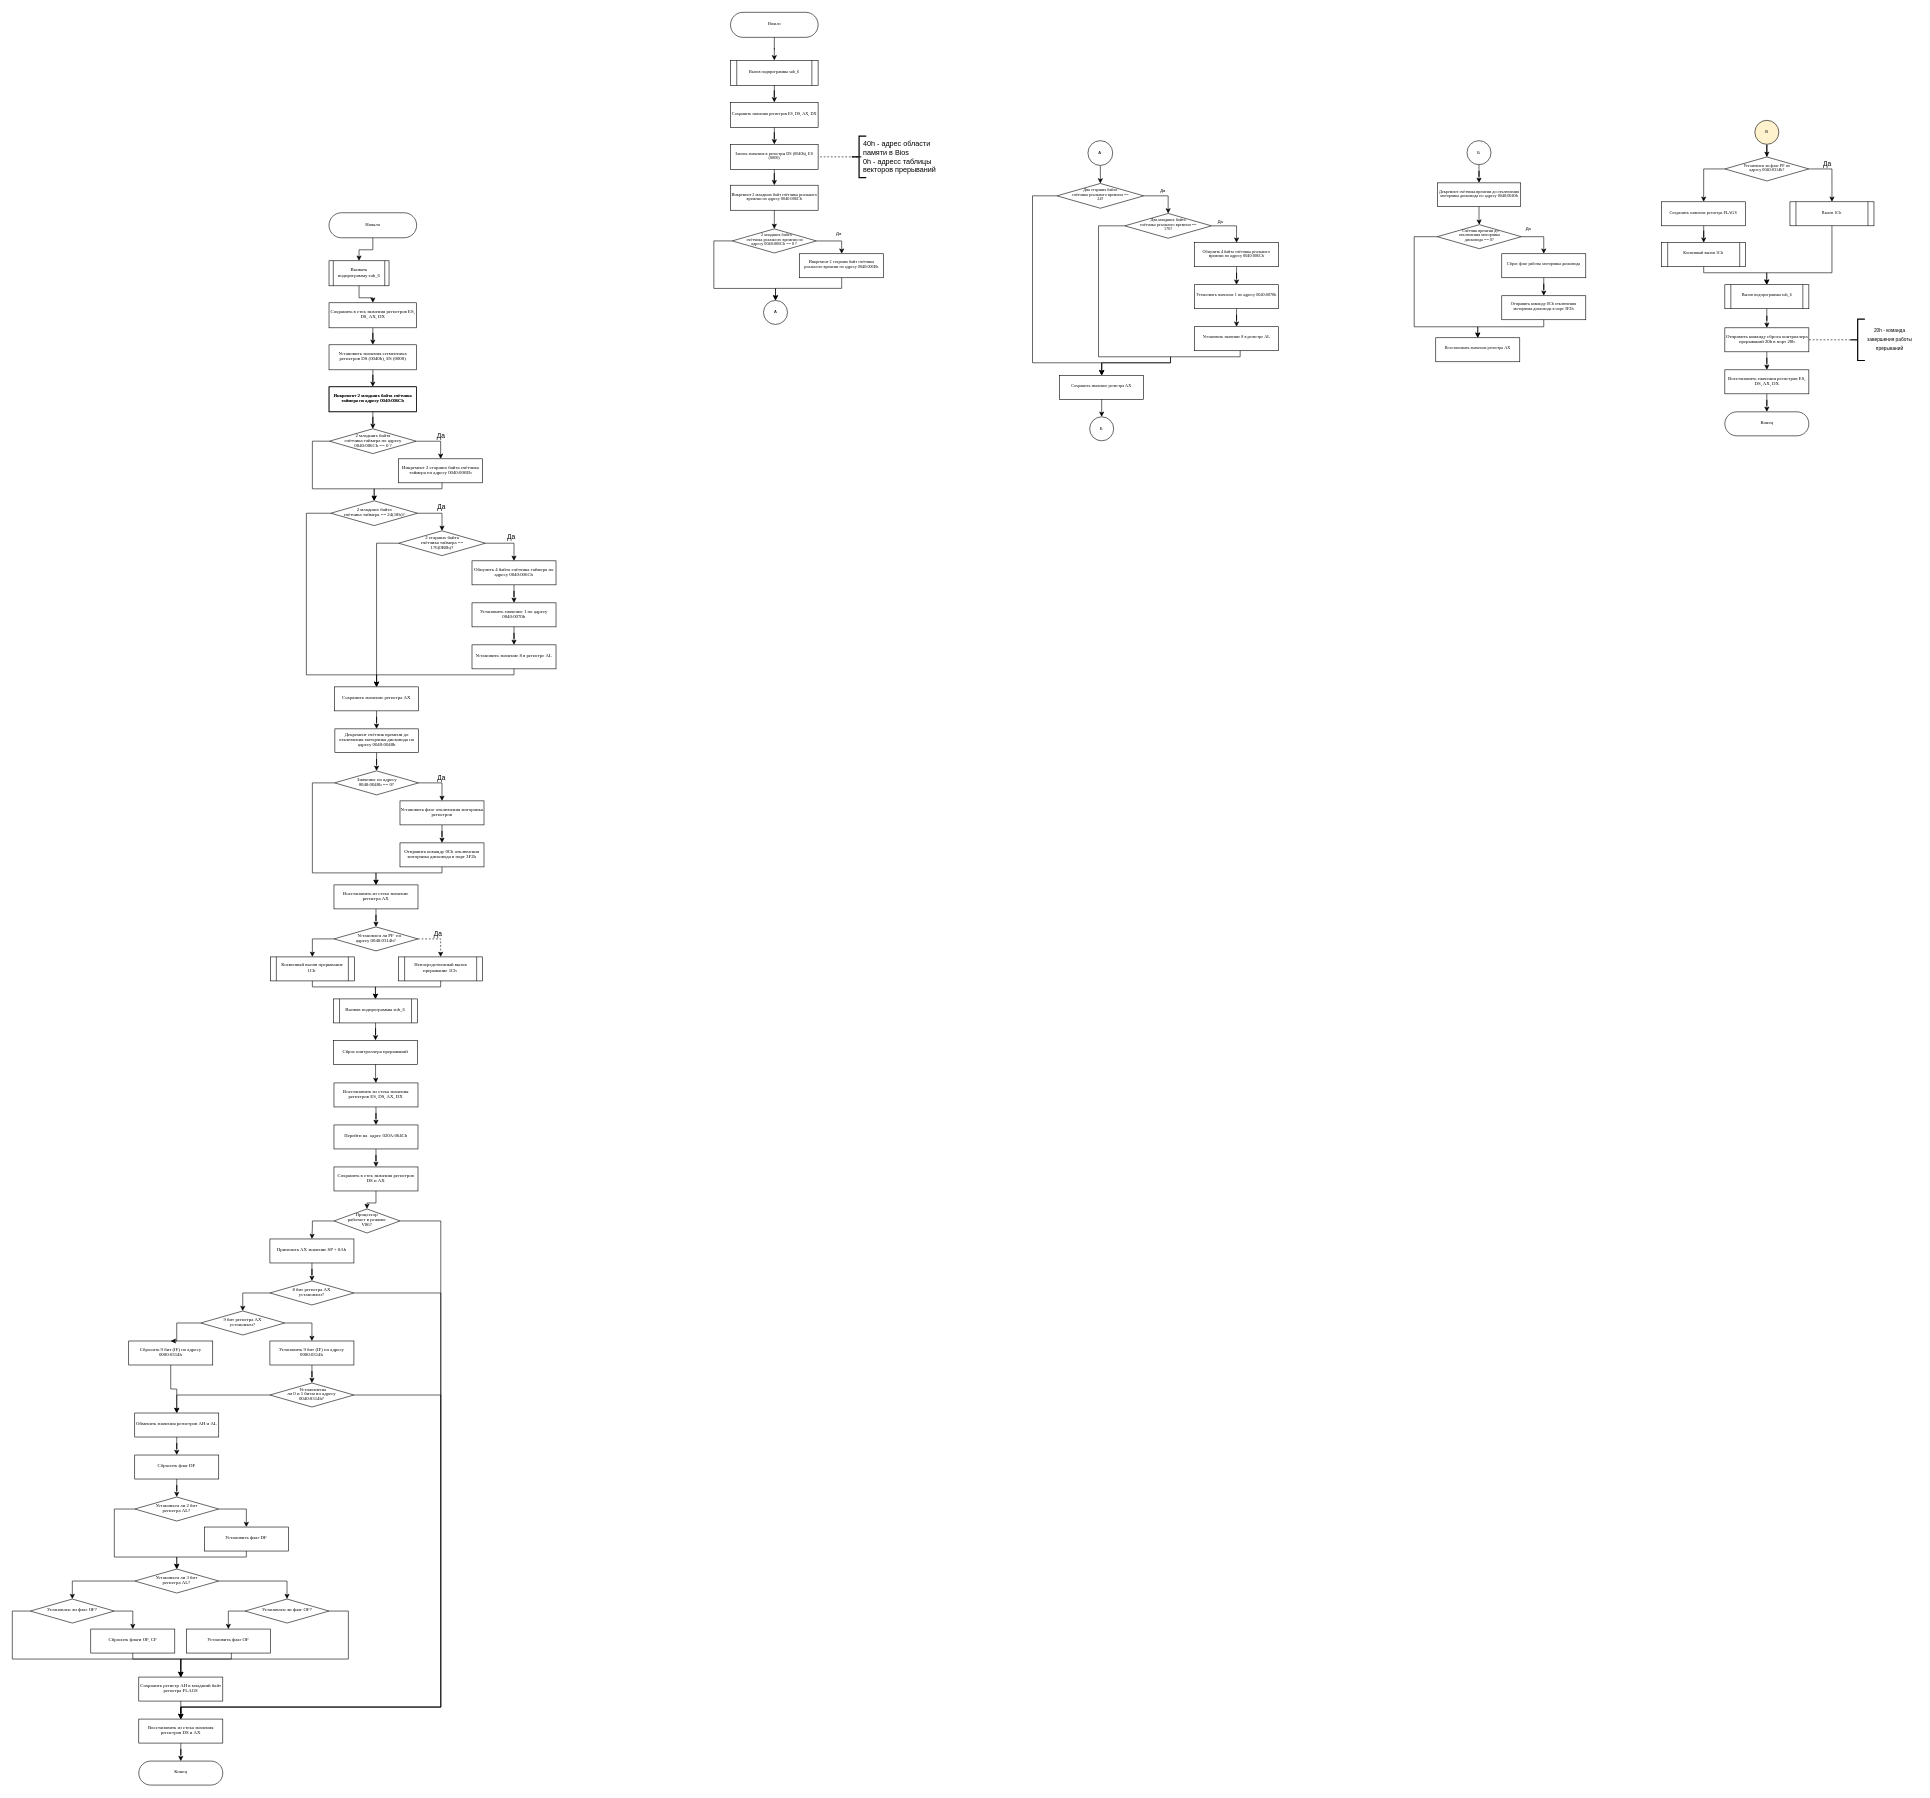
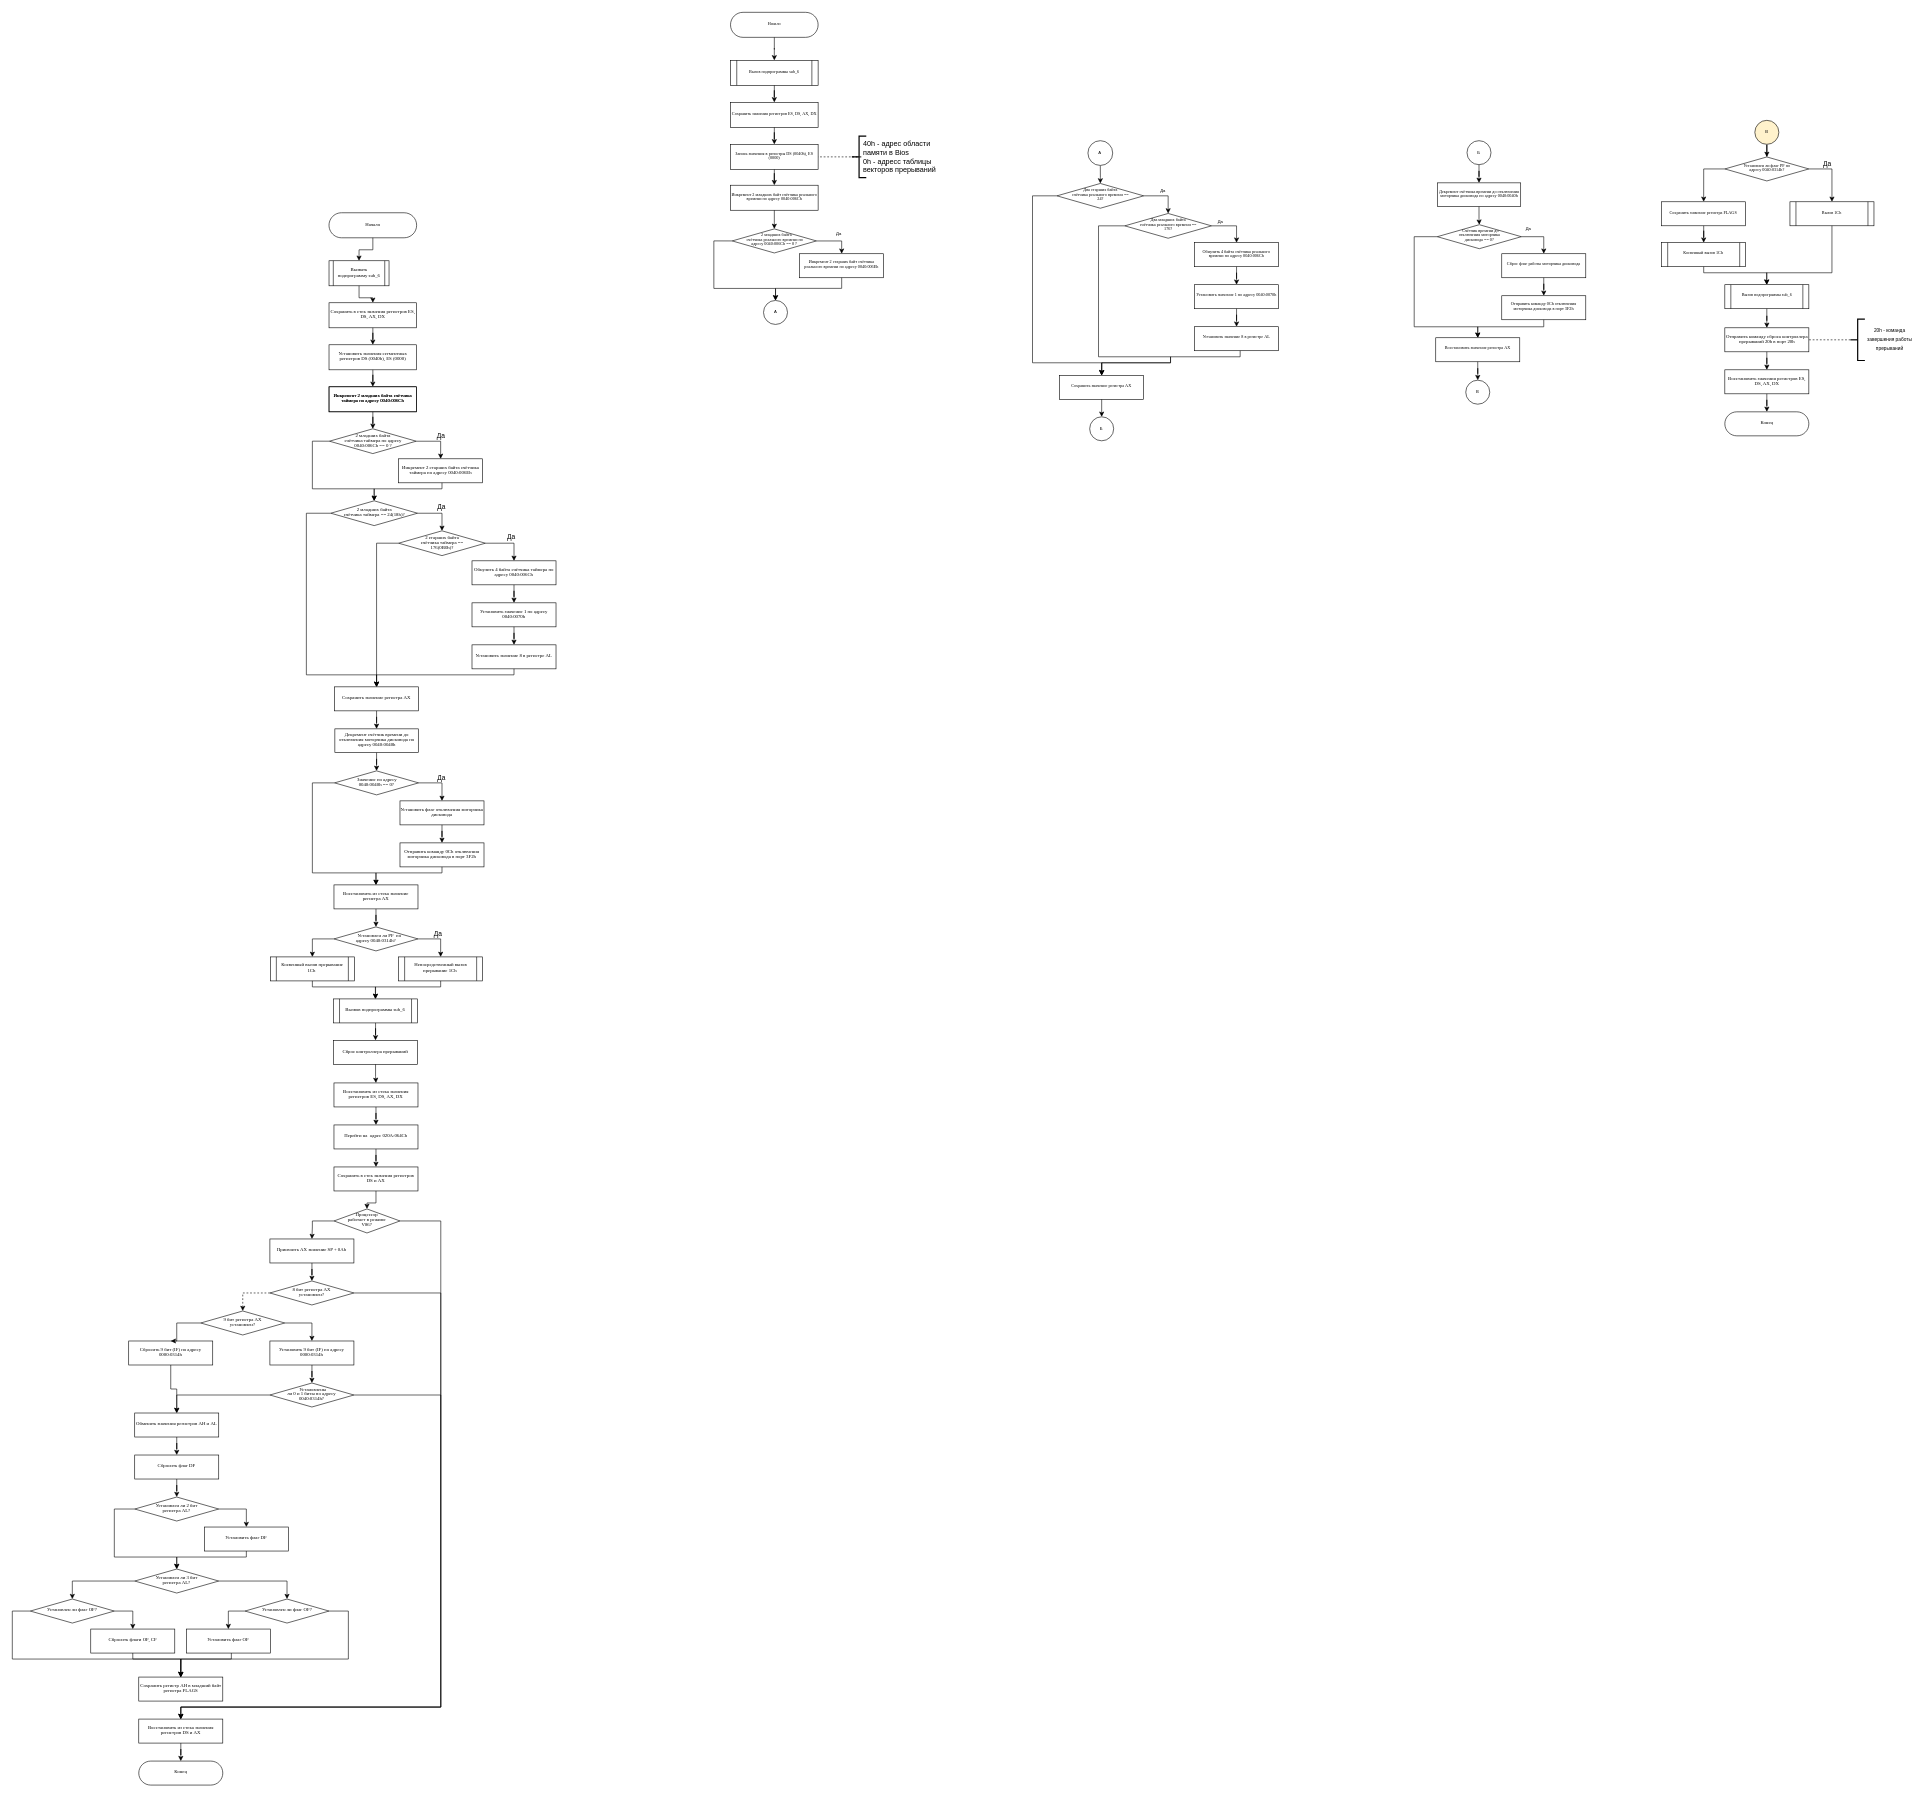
none -> (1477, 371)
none -> (1477, 392)
(442, 812) -> (442, 812)
(436, 939) -> (436, 939)
(250, 1293) -> (250, 1293)
(181, 1702) -> none
